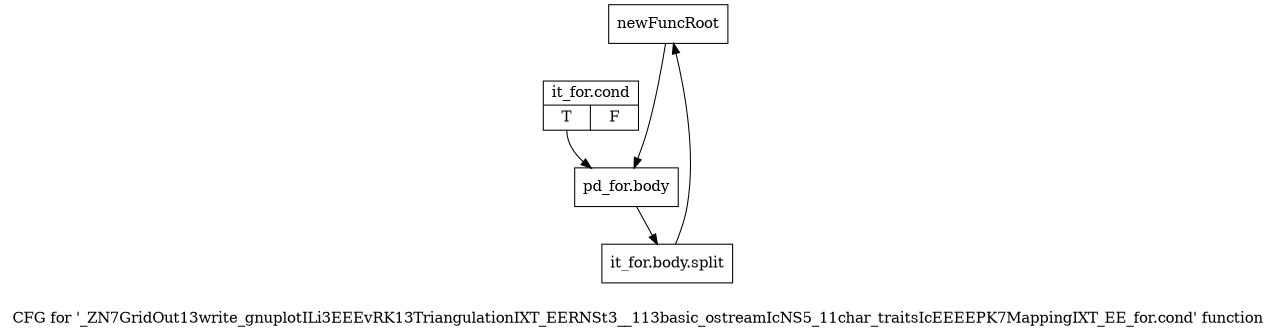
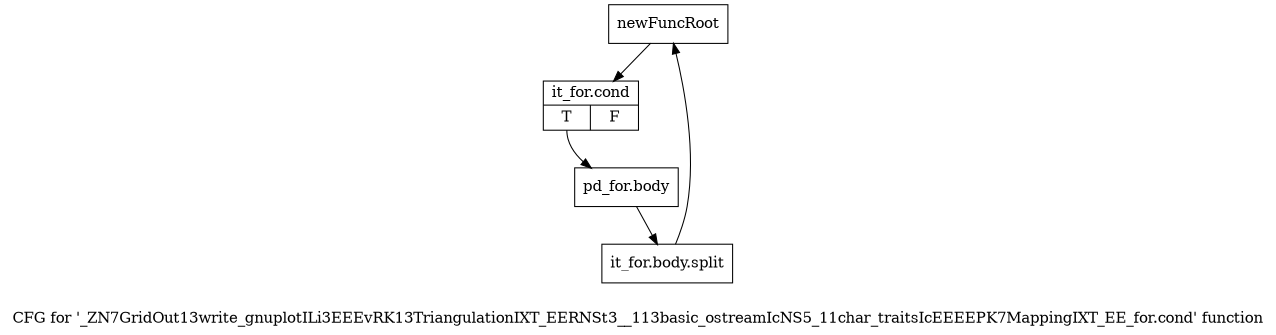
(655, 101) -> (636, 58)
